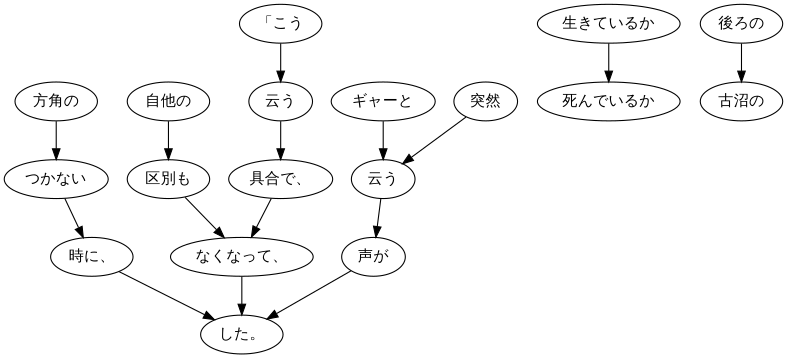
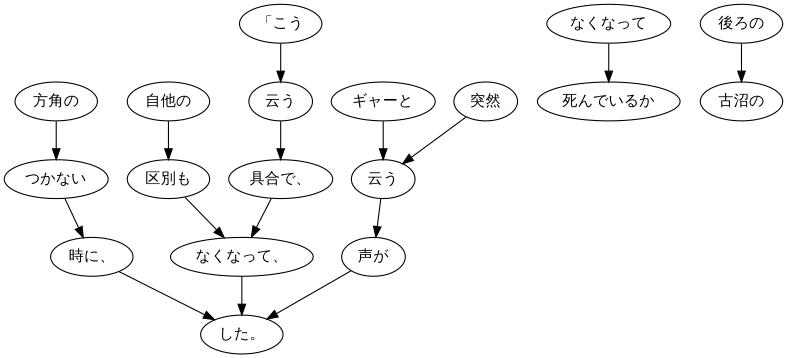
(609, 24) -> (609, 24)
